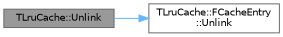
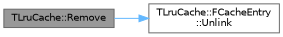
(59, 18) -> (59, 18)
